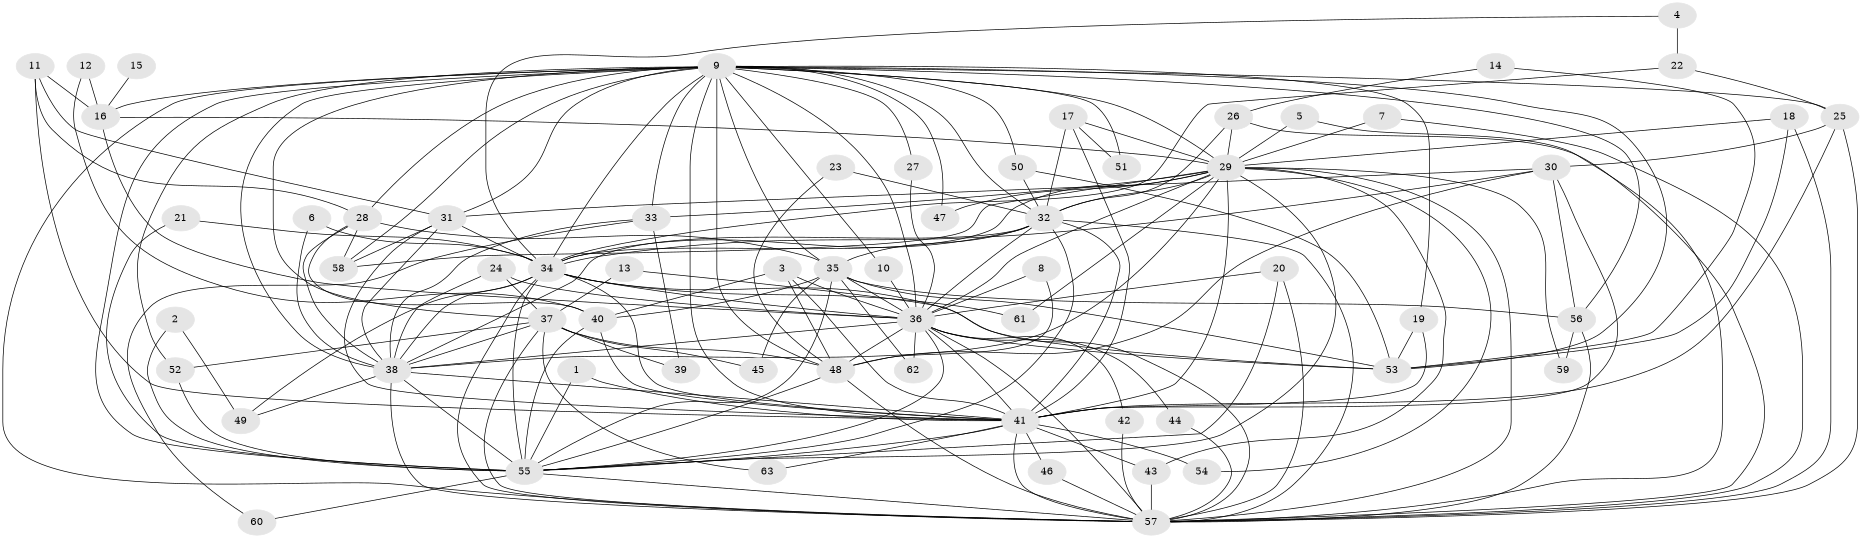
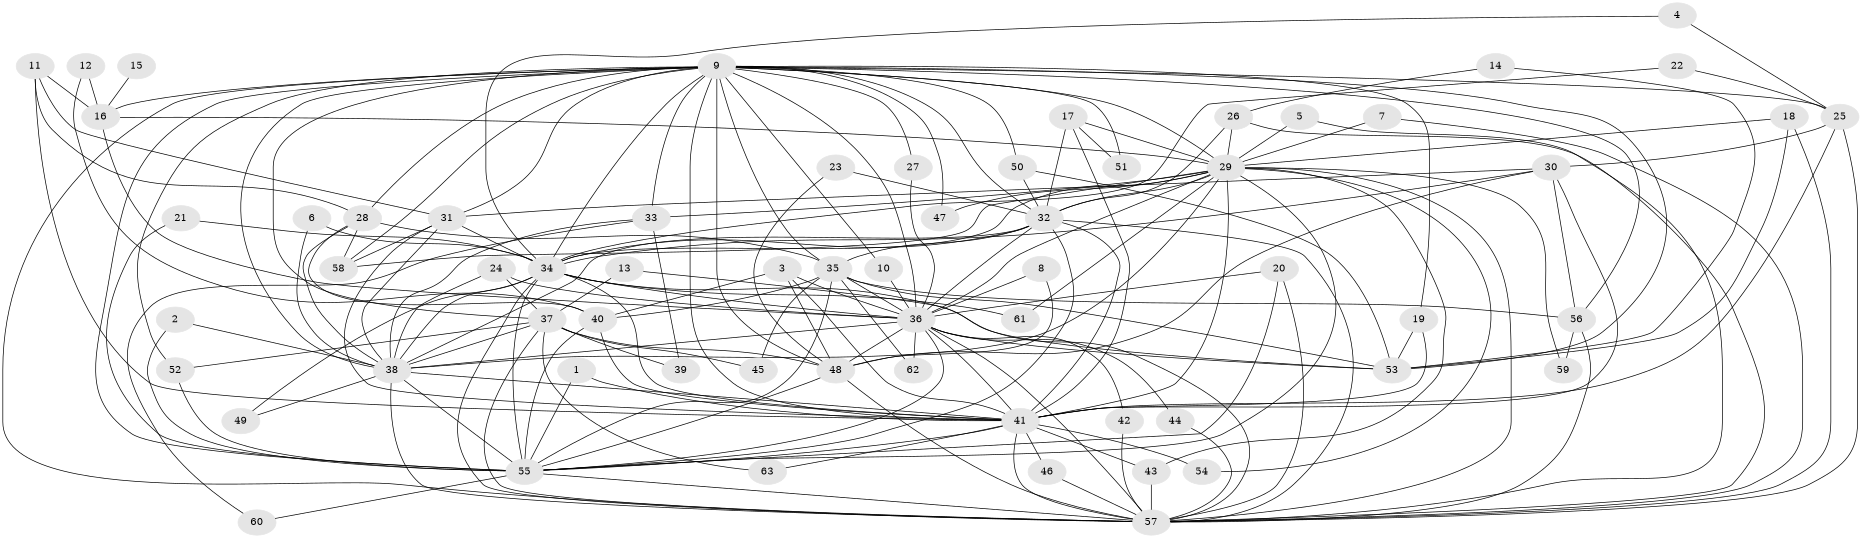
(1677, 41) -> (1759, 66)
(209, 370) -> (284, 345)
